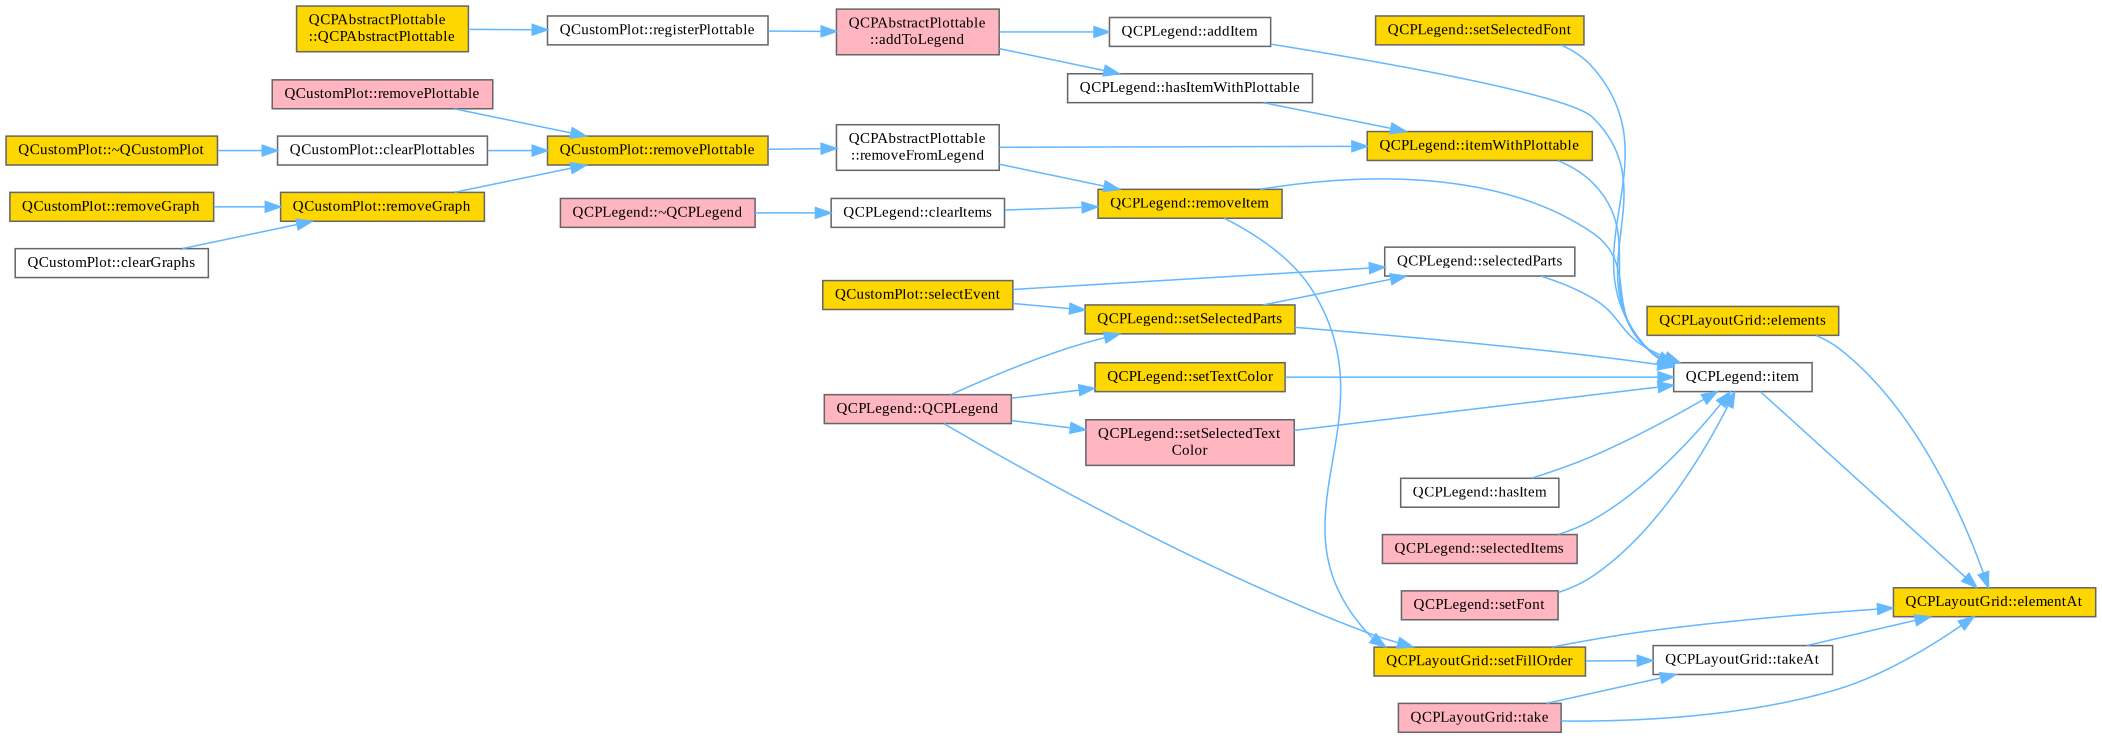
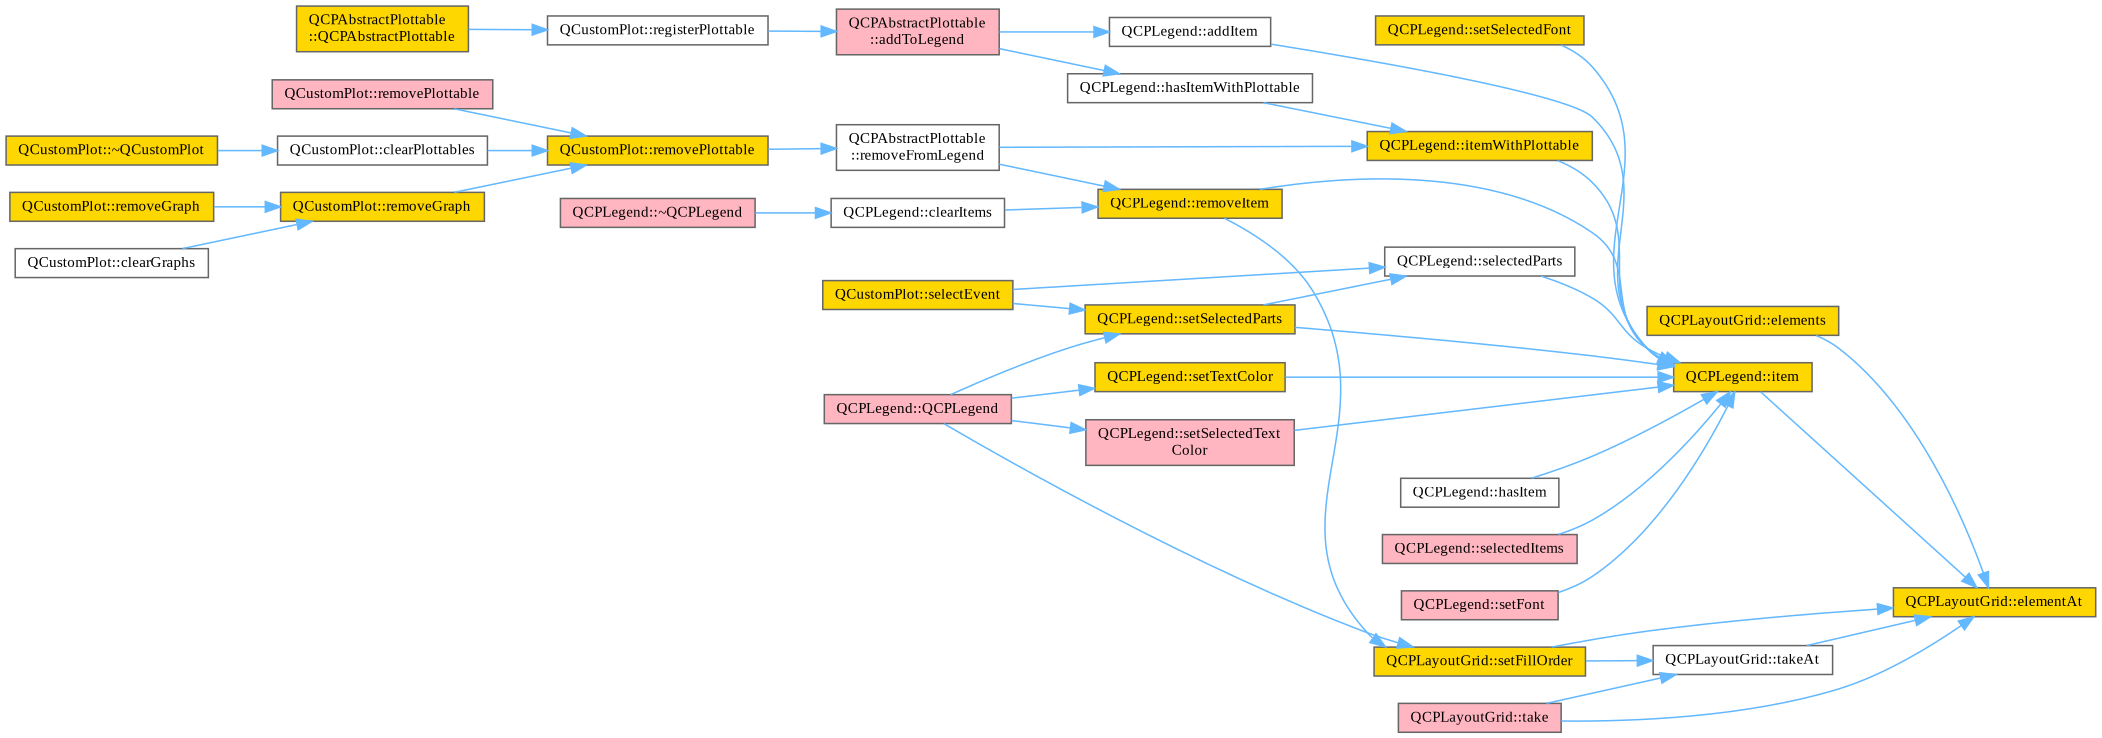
(1743, 377) -> (1743, 377)
